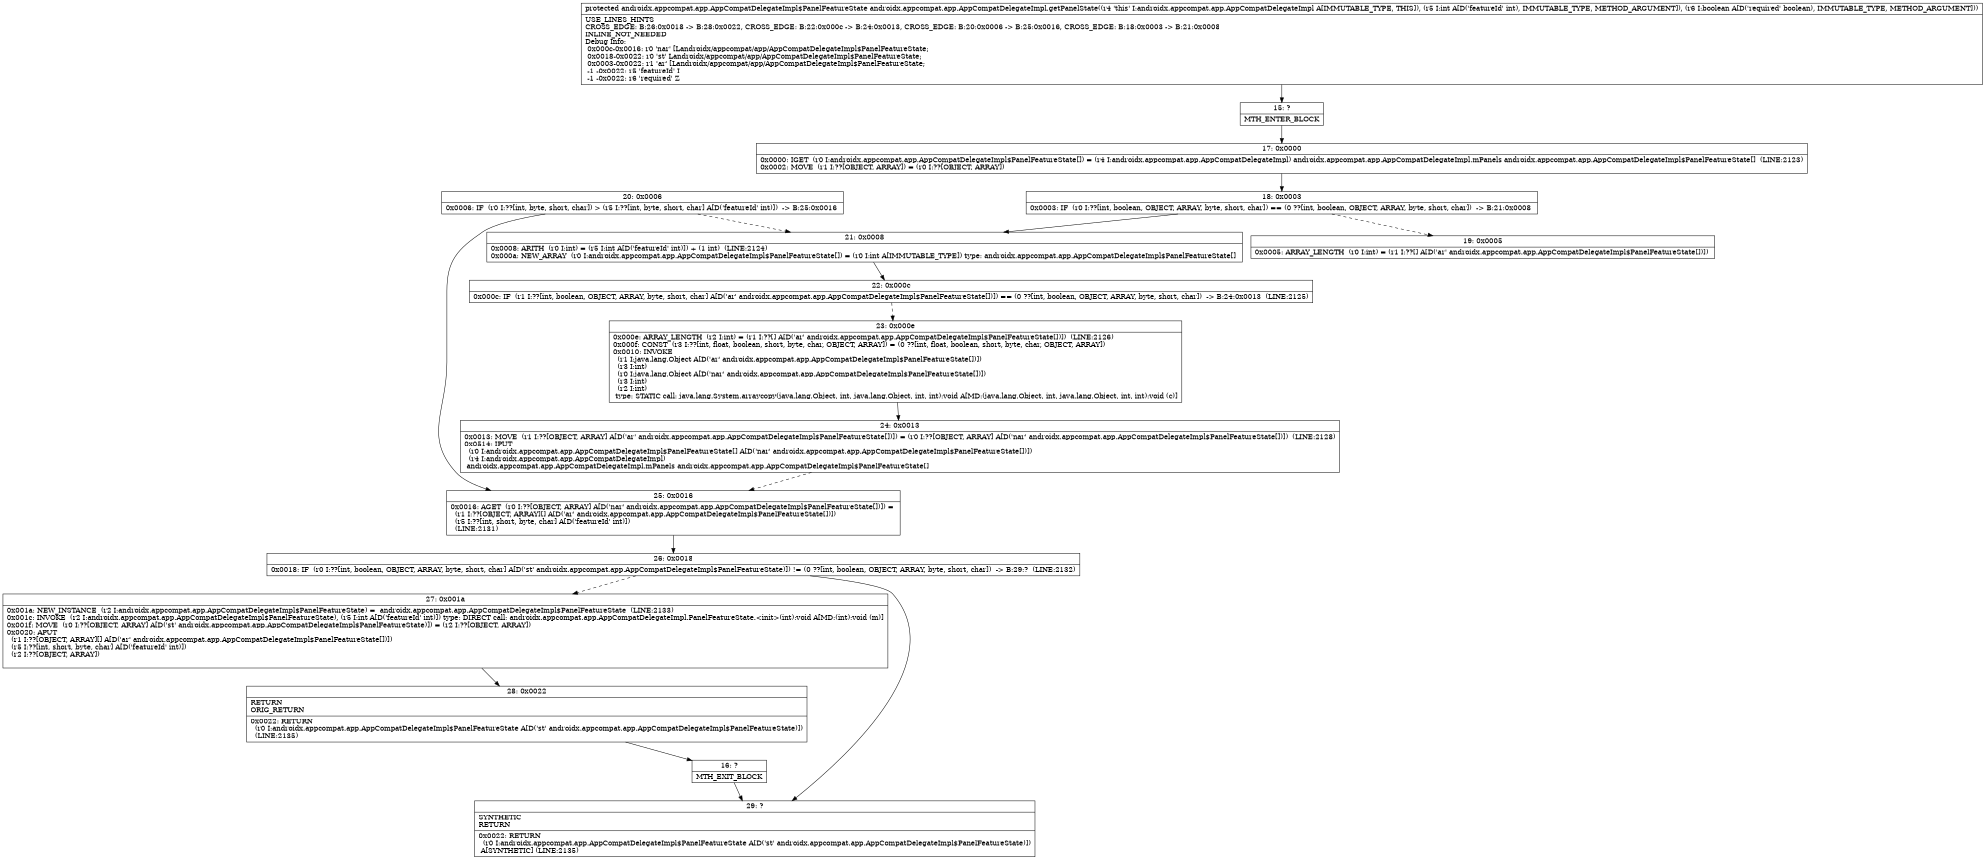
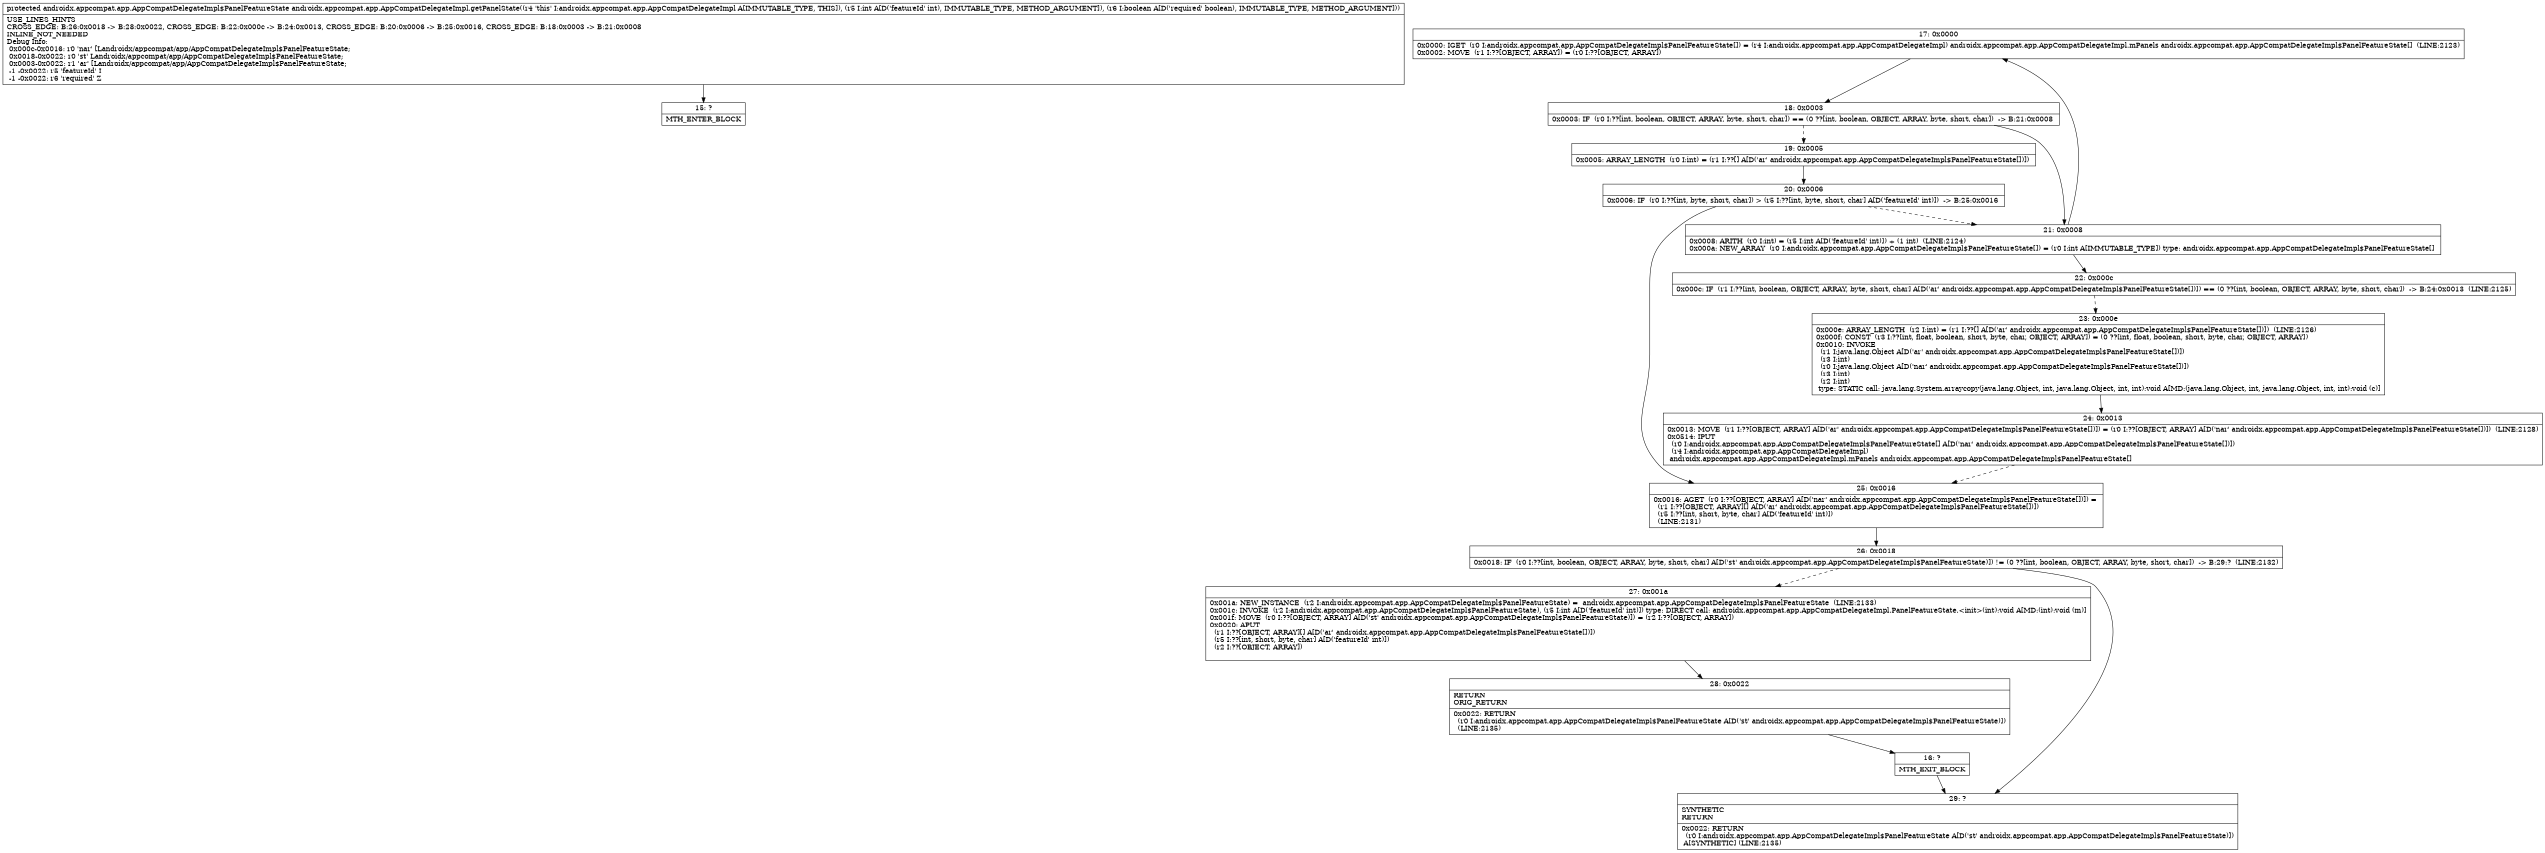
(1282, 132) -> (2075, 127)
none -> (1804, 173)
